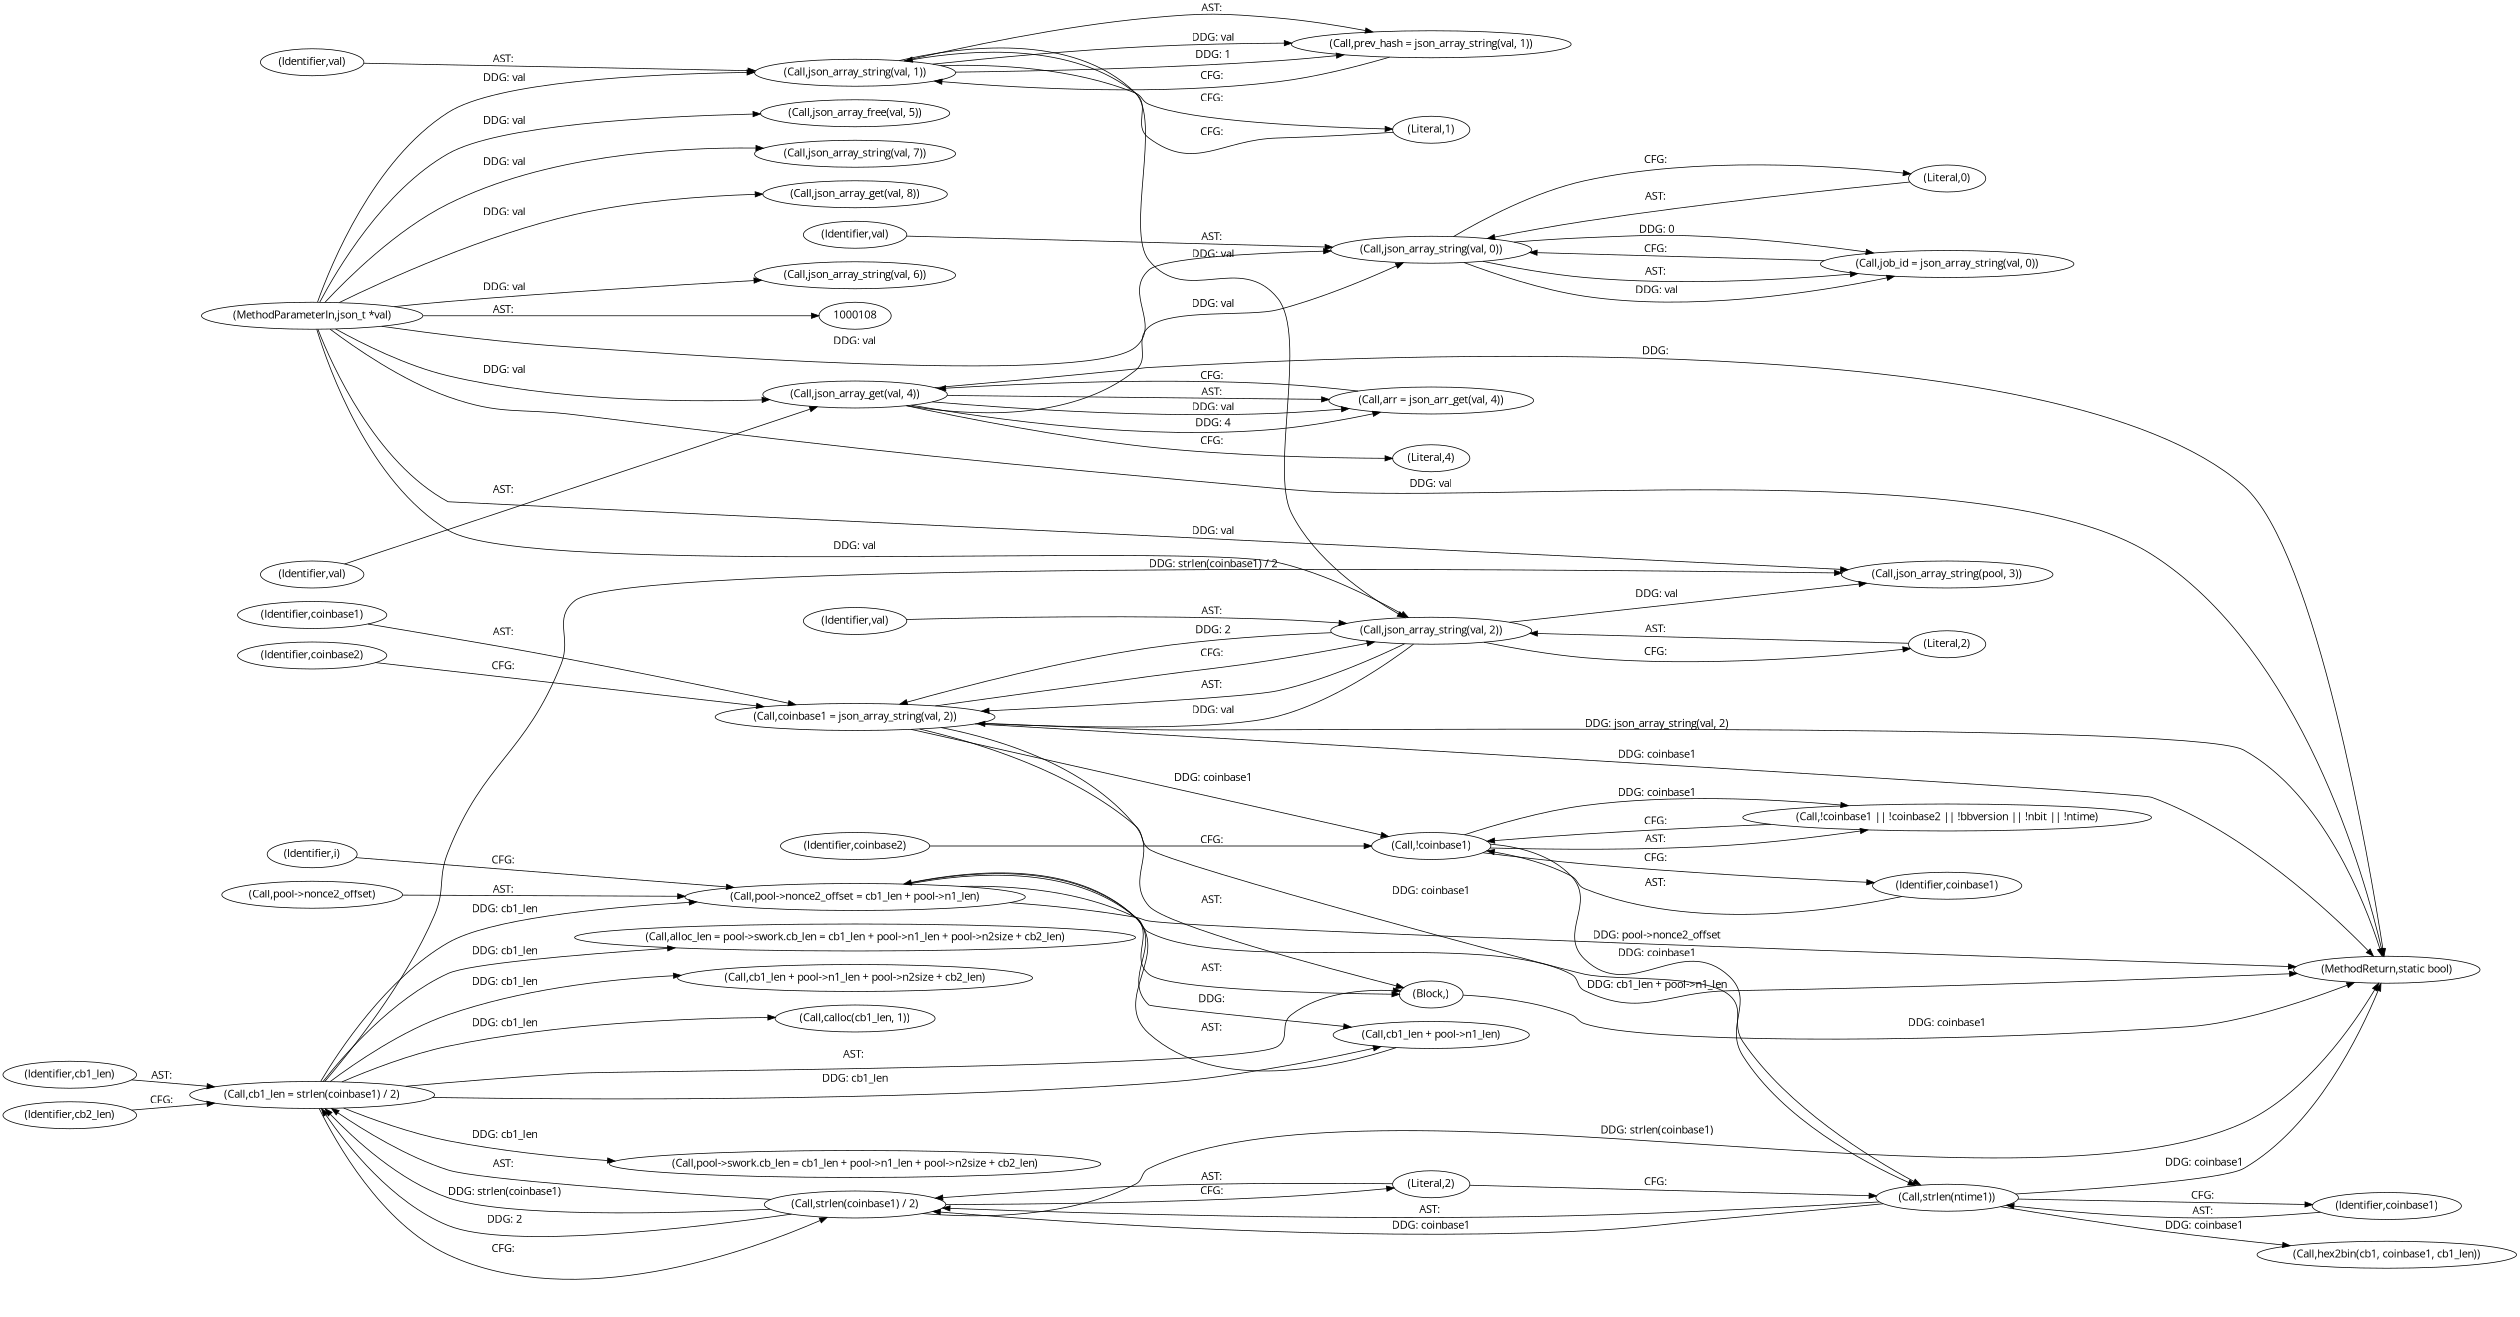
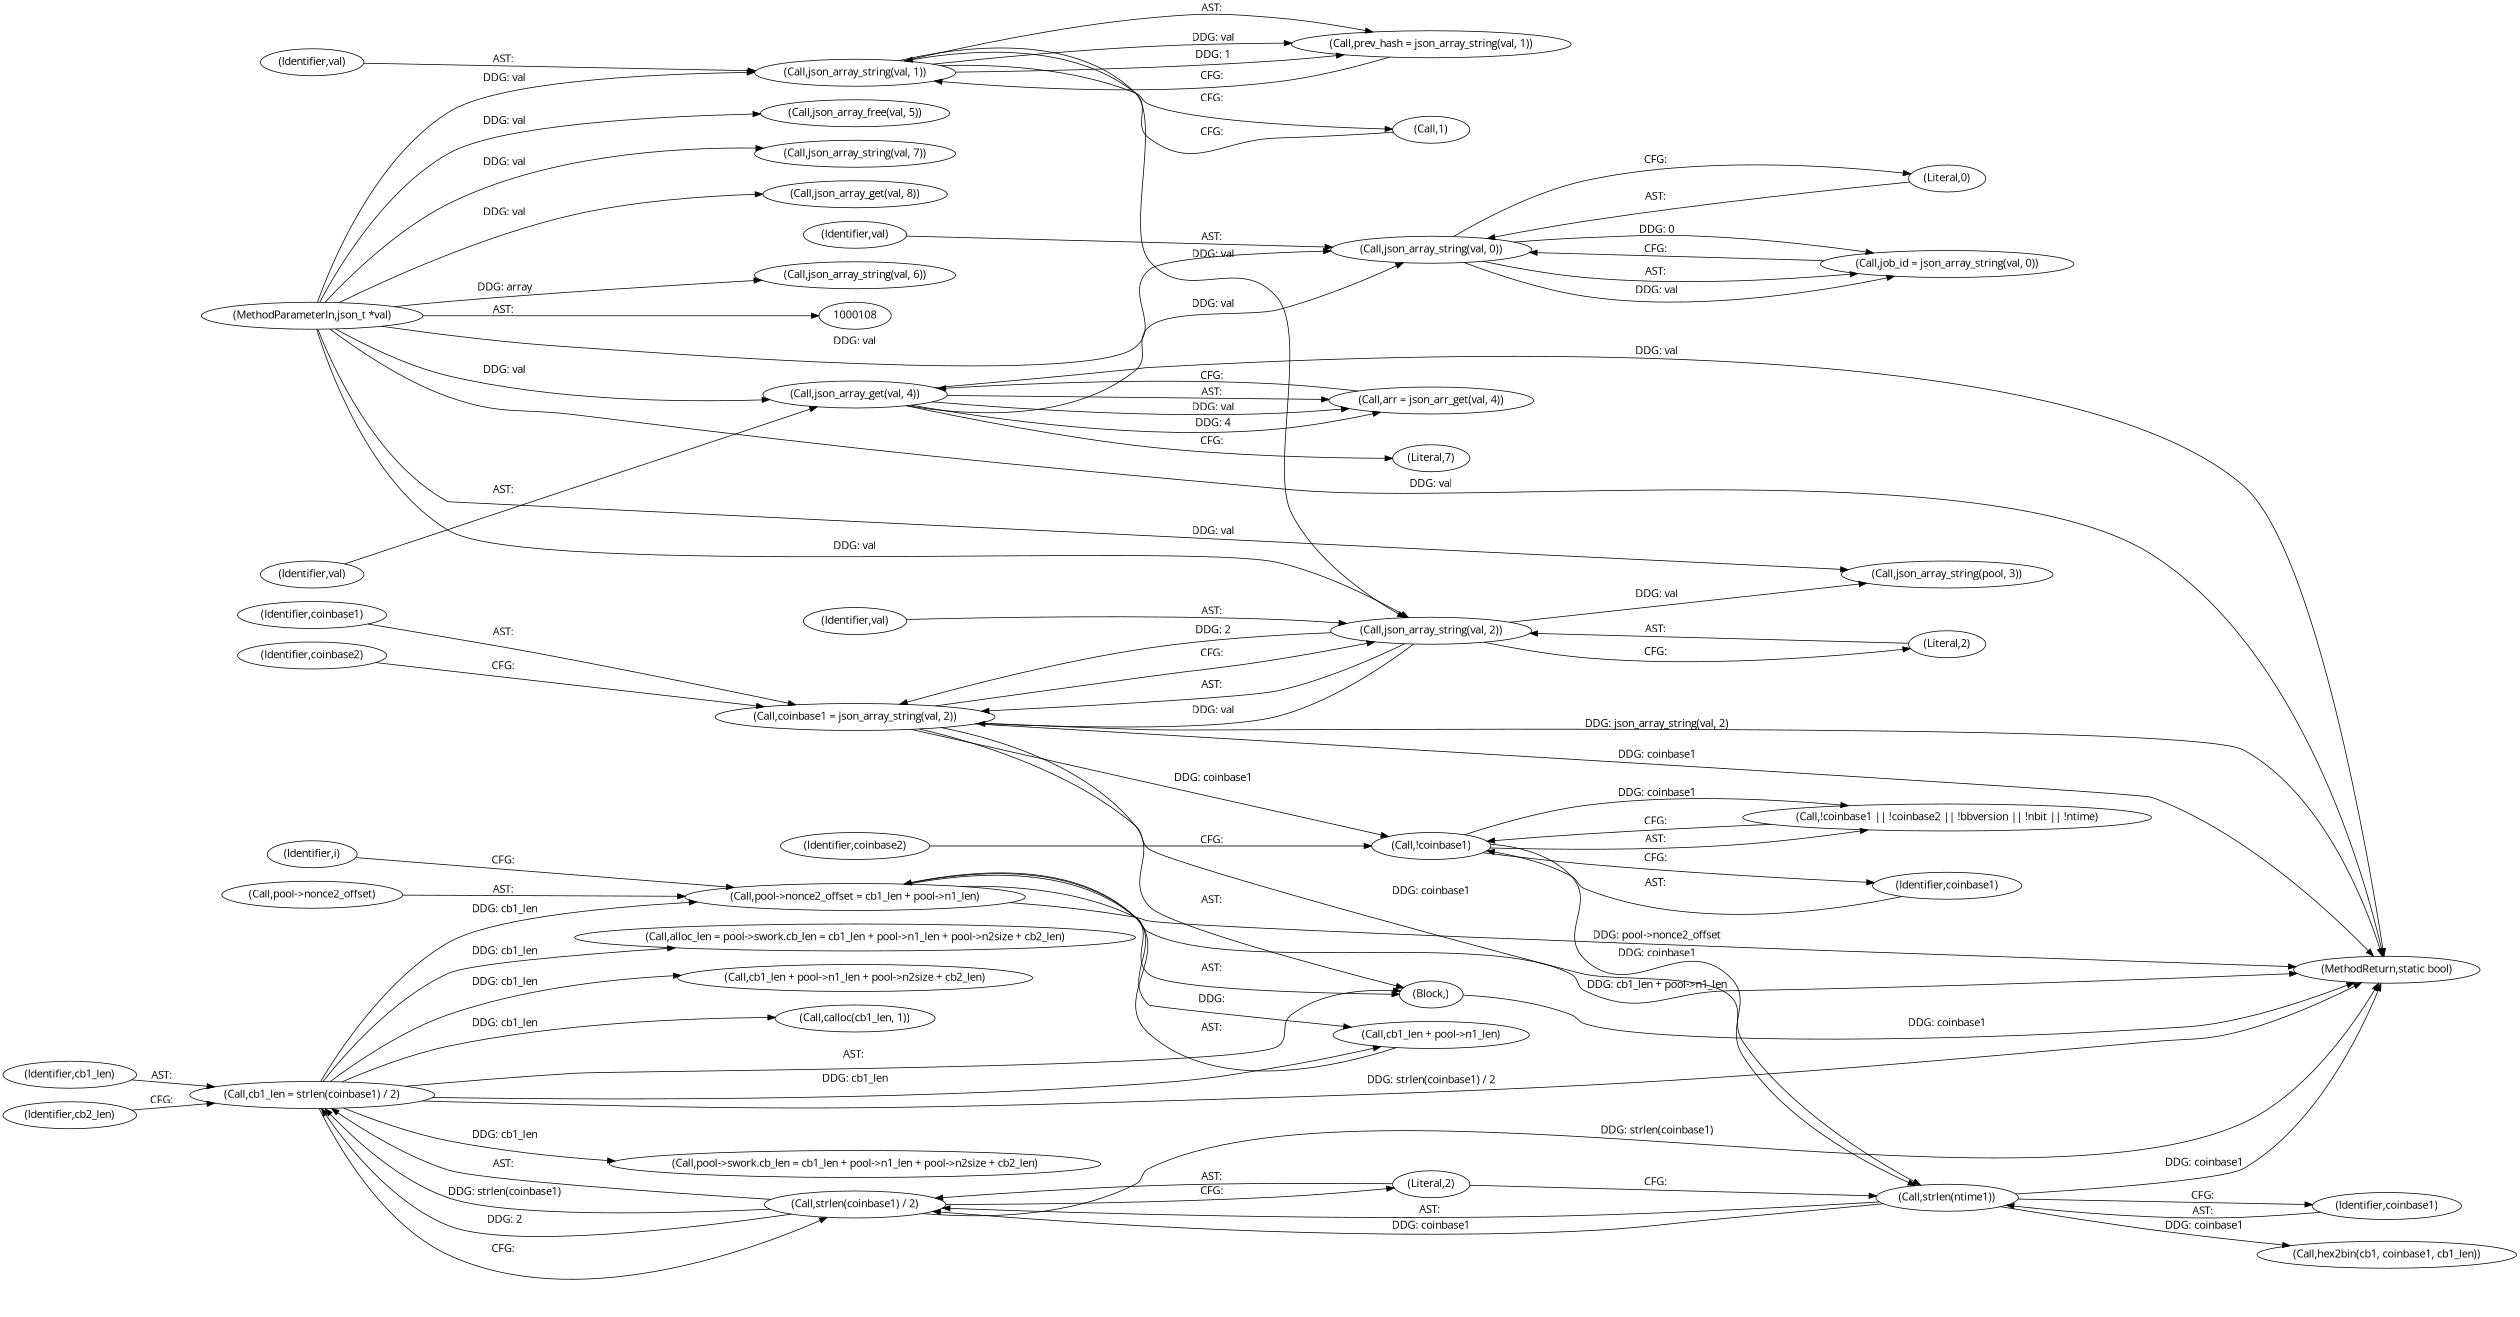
(1431, 130) -> (1431, 130)
(505, 288) -> (505, 288)
(1657, 351) -> (1657, 351)
(1431, 458) -> (1431, 458)
(927, 573) -> (1394, 1093)
